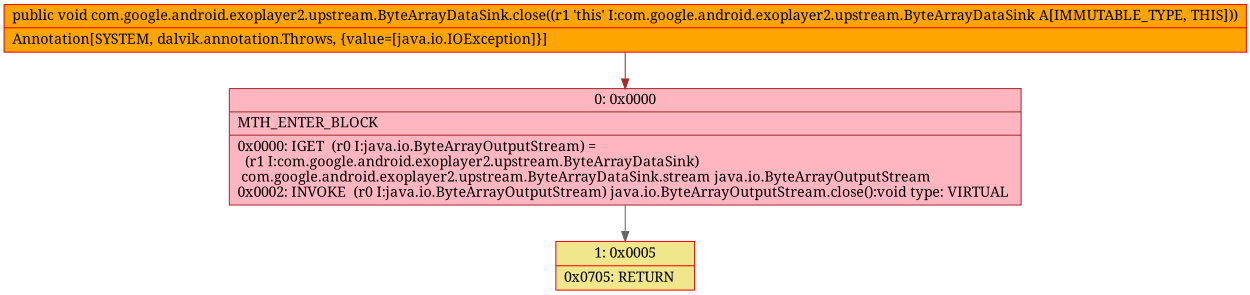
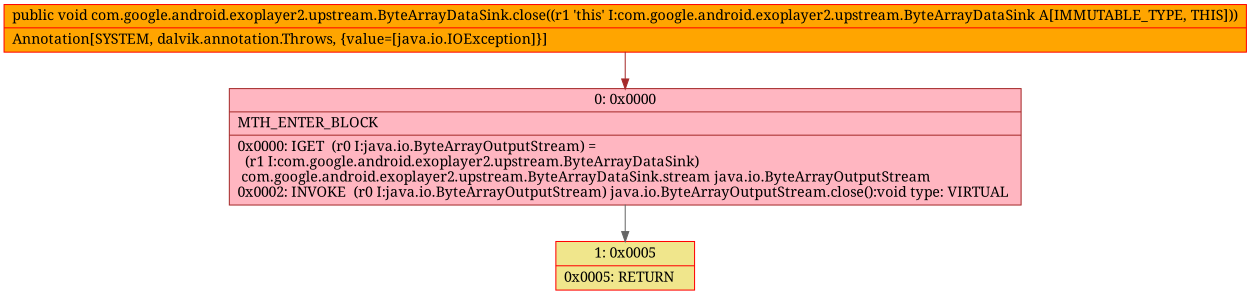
(625, 277) -> (625, 277)
